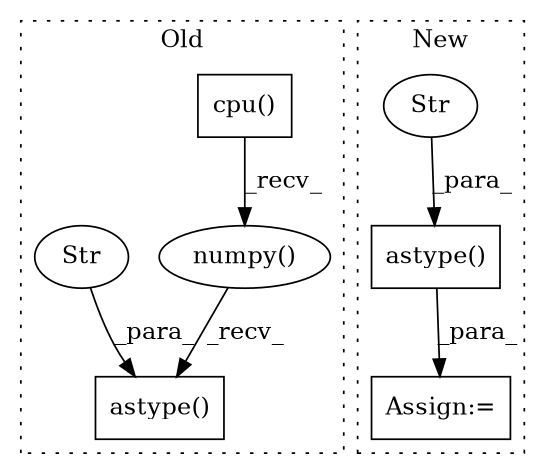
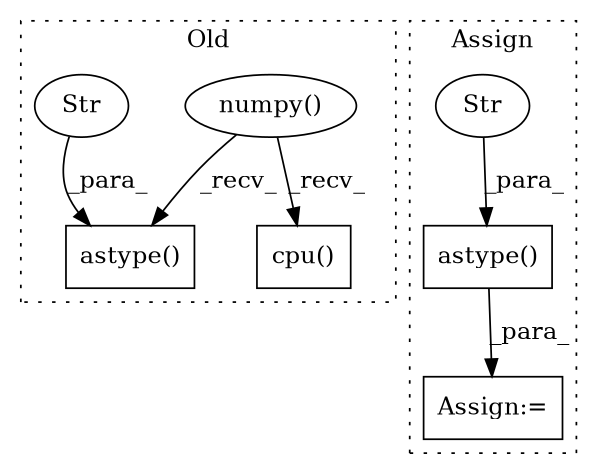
(441, 41) -> (493, 41)
(245, 173) -> (285, 173)
